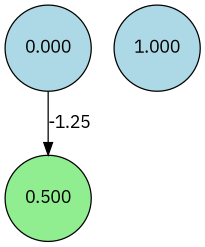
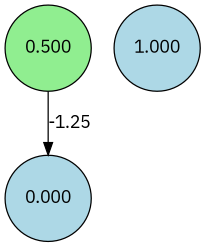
(48, 117) -> (48, 117)
